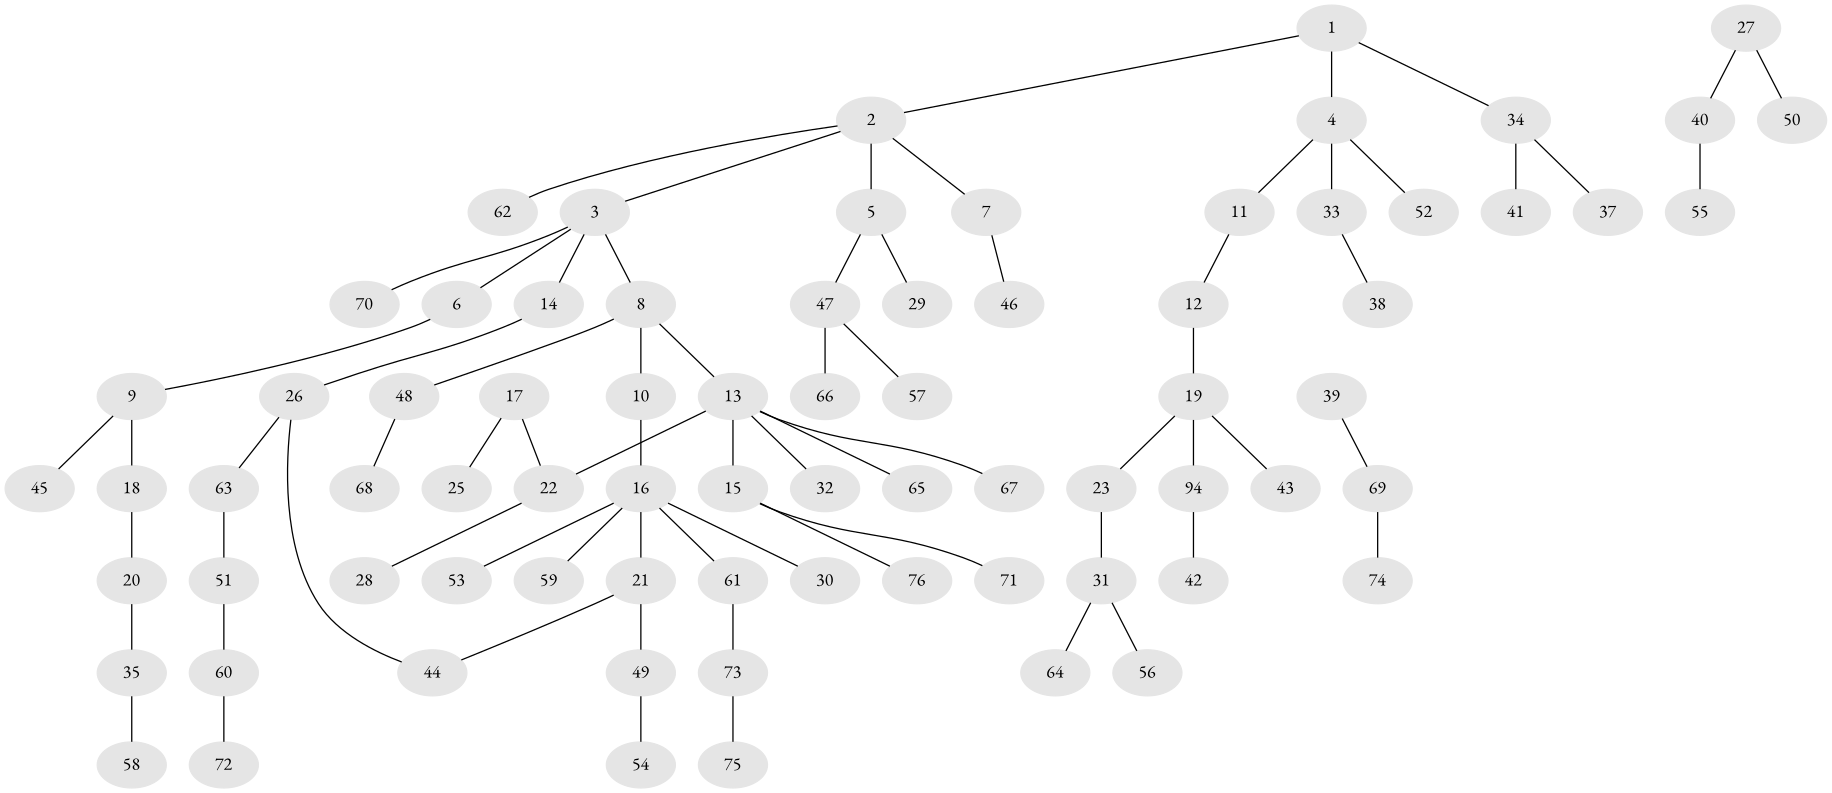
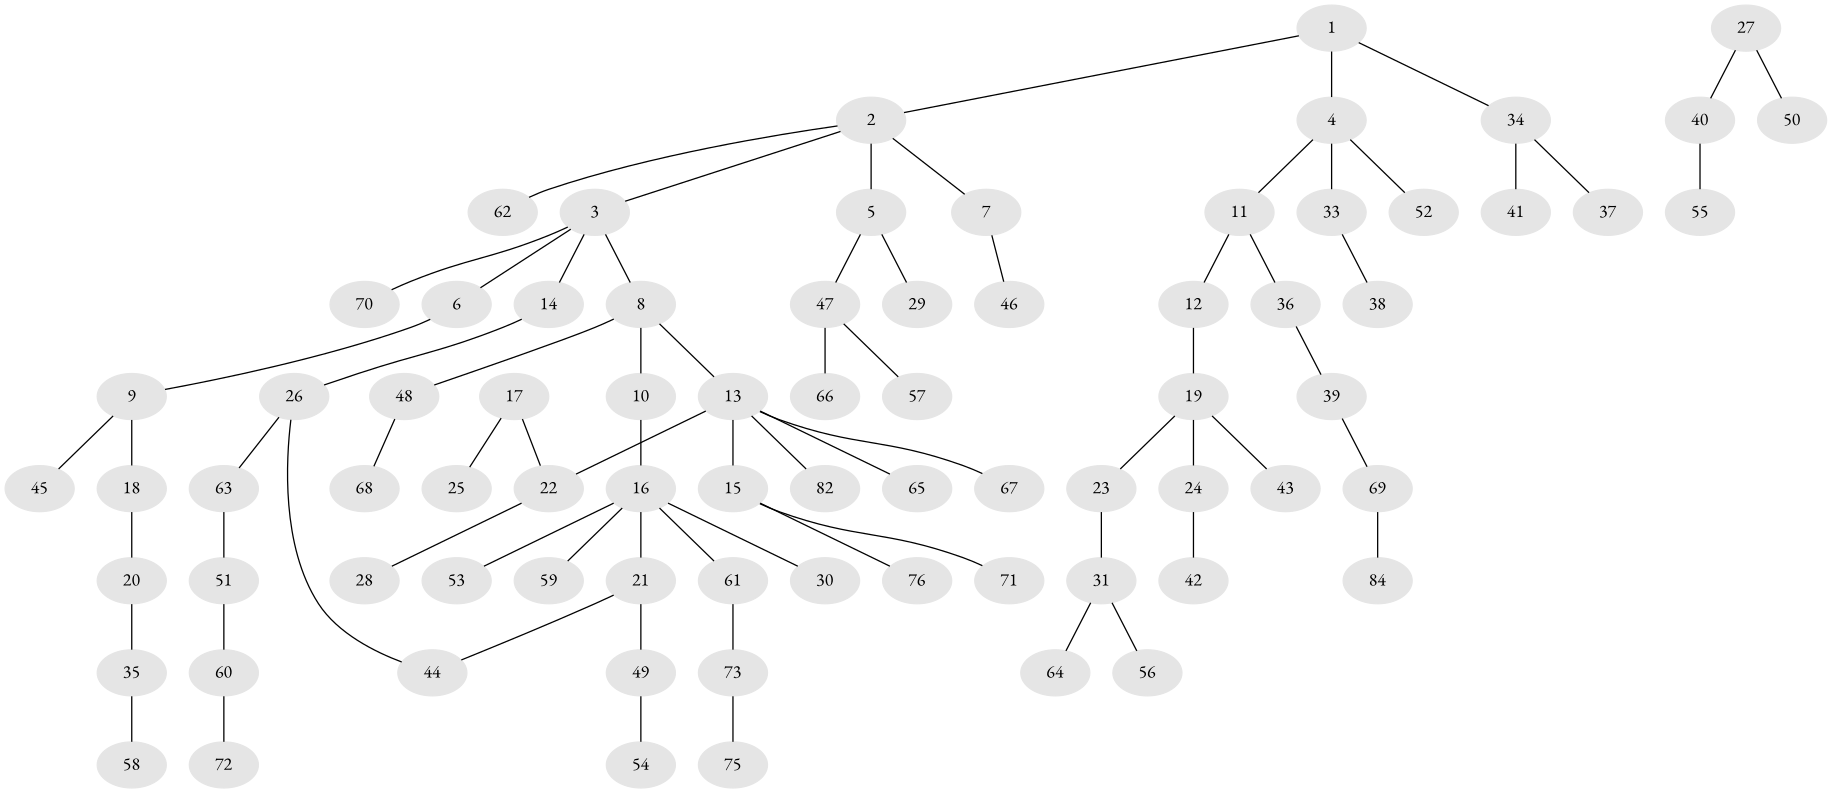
none -> (1286, 304)
(825, 489) -> (825, 489)
(1193, 489) -> (1193, 489)
(1378, 581) -> (1378, 581)
